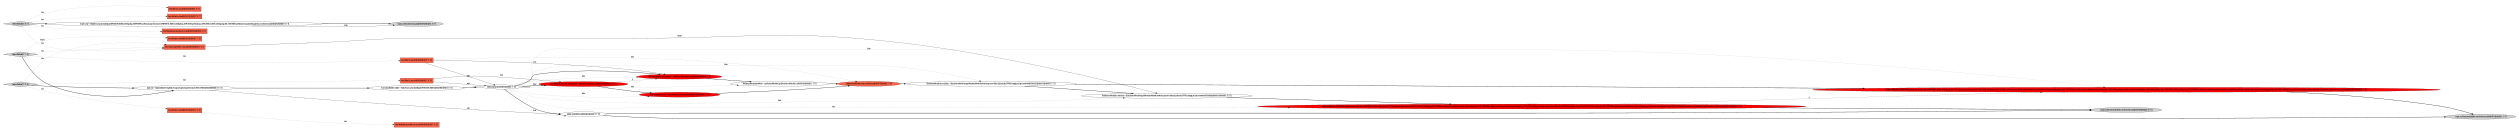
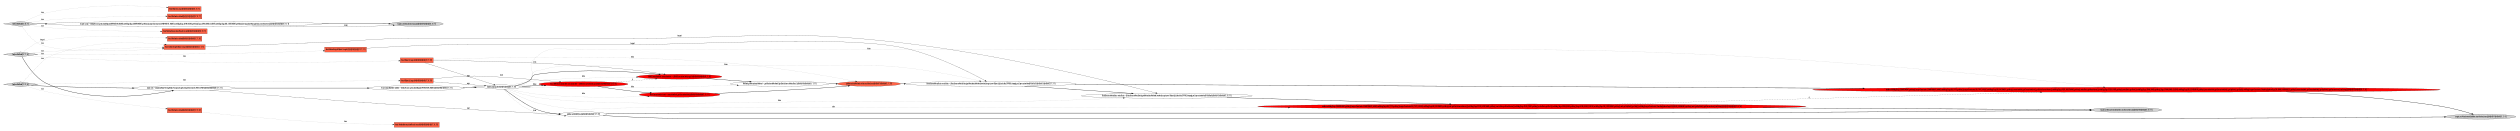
none -> (346, 50)
